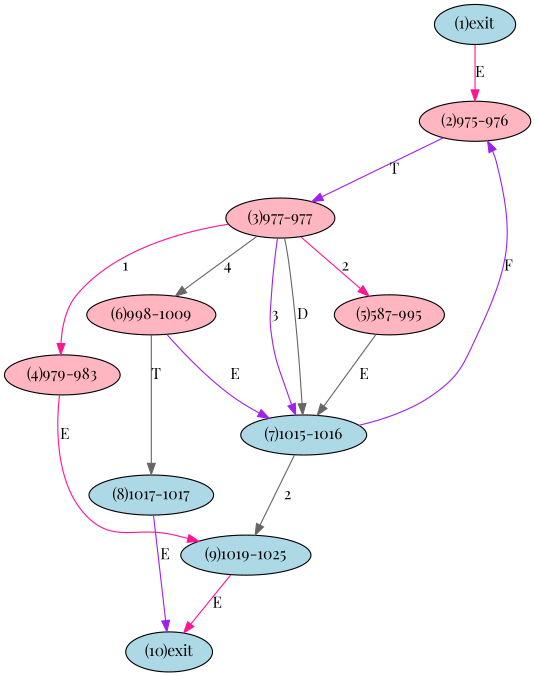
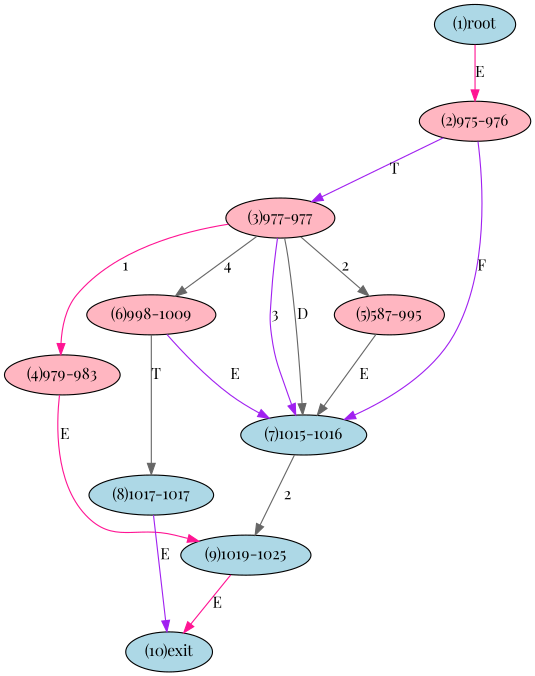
(475, 24) -> (475, 24)
(331, 263) -> (331, 263)
(484, 319) -> (467, 303)
